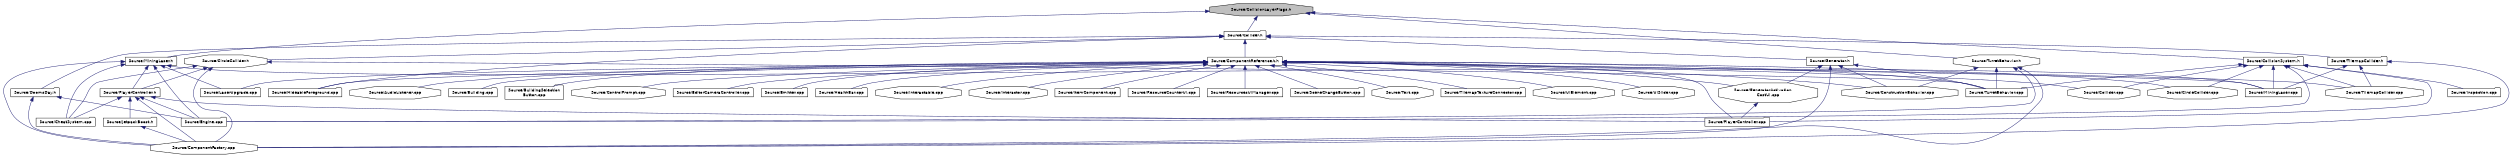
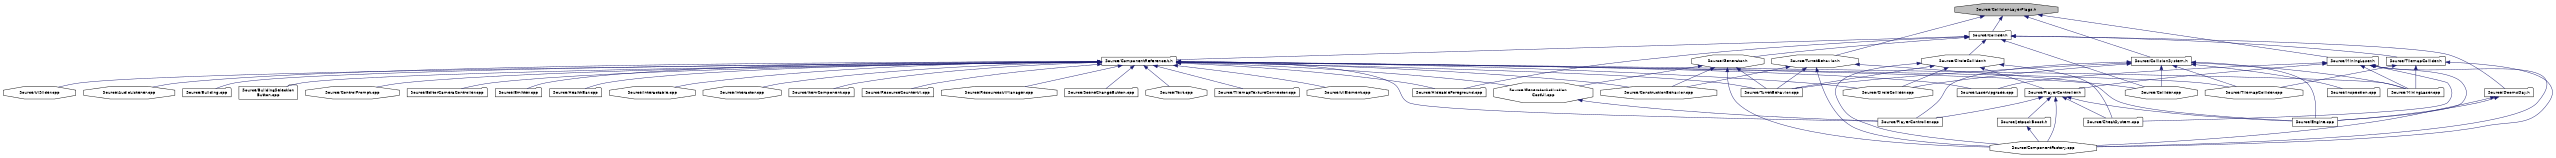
(1830, 61) -> (1728, 61)
none -> (2068, 62)
none -> (1922, 78)
(1245, 93) -> (999, 93)
